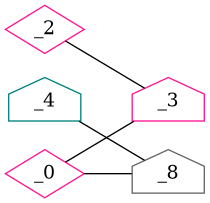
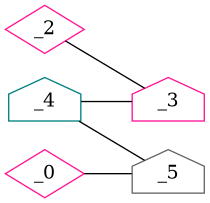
(98, 143) -> (107, 102)
(168, 174) -> (168, 174)
